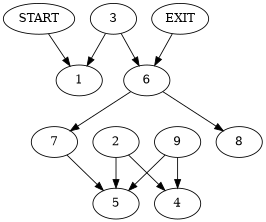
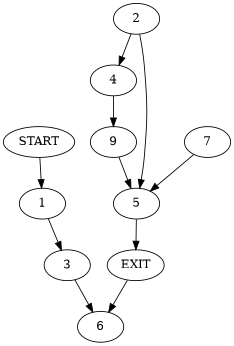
(98, 46) -> (53, 230)
(104, 109) -> none
(239, 142) -> none
(178, 169) -> (113, 107)
none -> (136, 230)
